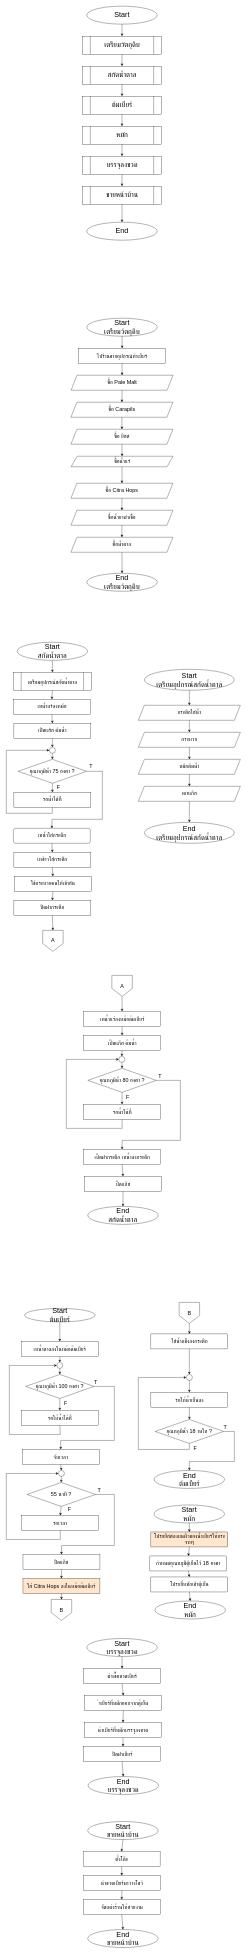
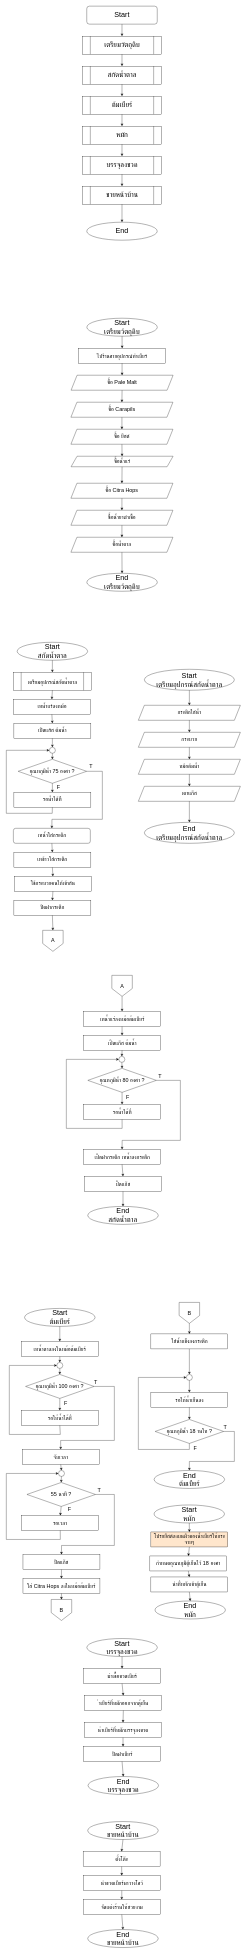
(122, 15) -> (122, 15)
(60, 1315) -> (60, 1317)
(189, 1584) -> (189, 1584)
(61, 1586) -> (61, 1586)
